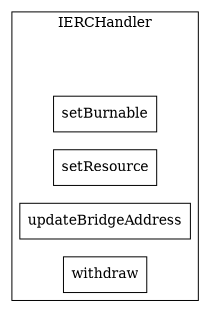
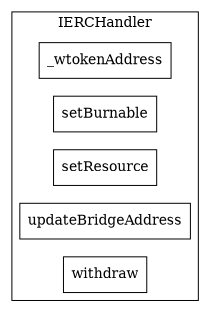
none -> (105, 60)
